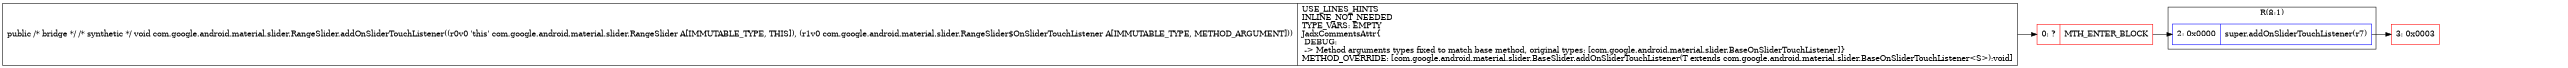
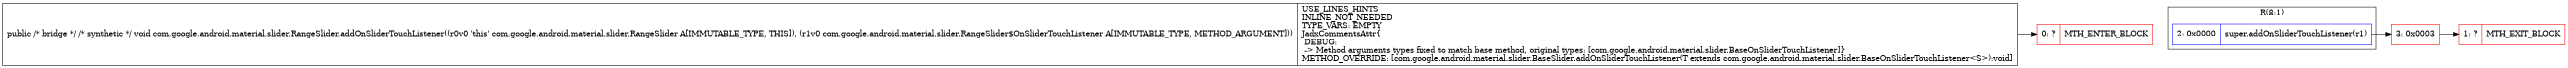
(2160, 34) -> none
(2296, 34) -> (2296, 34)
none -> (2512, 34)
